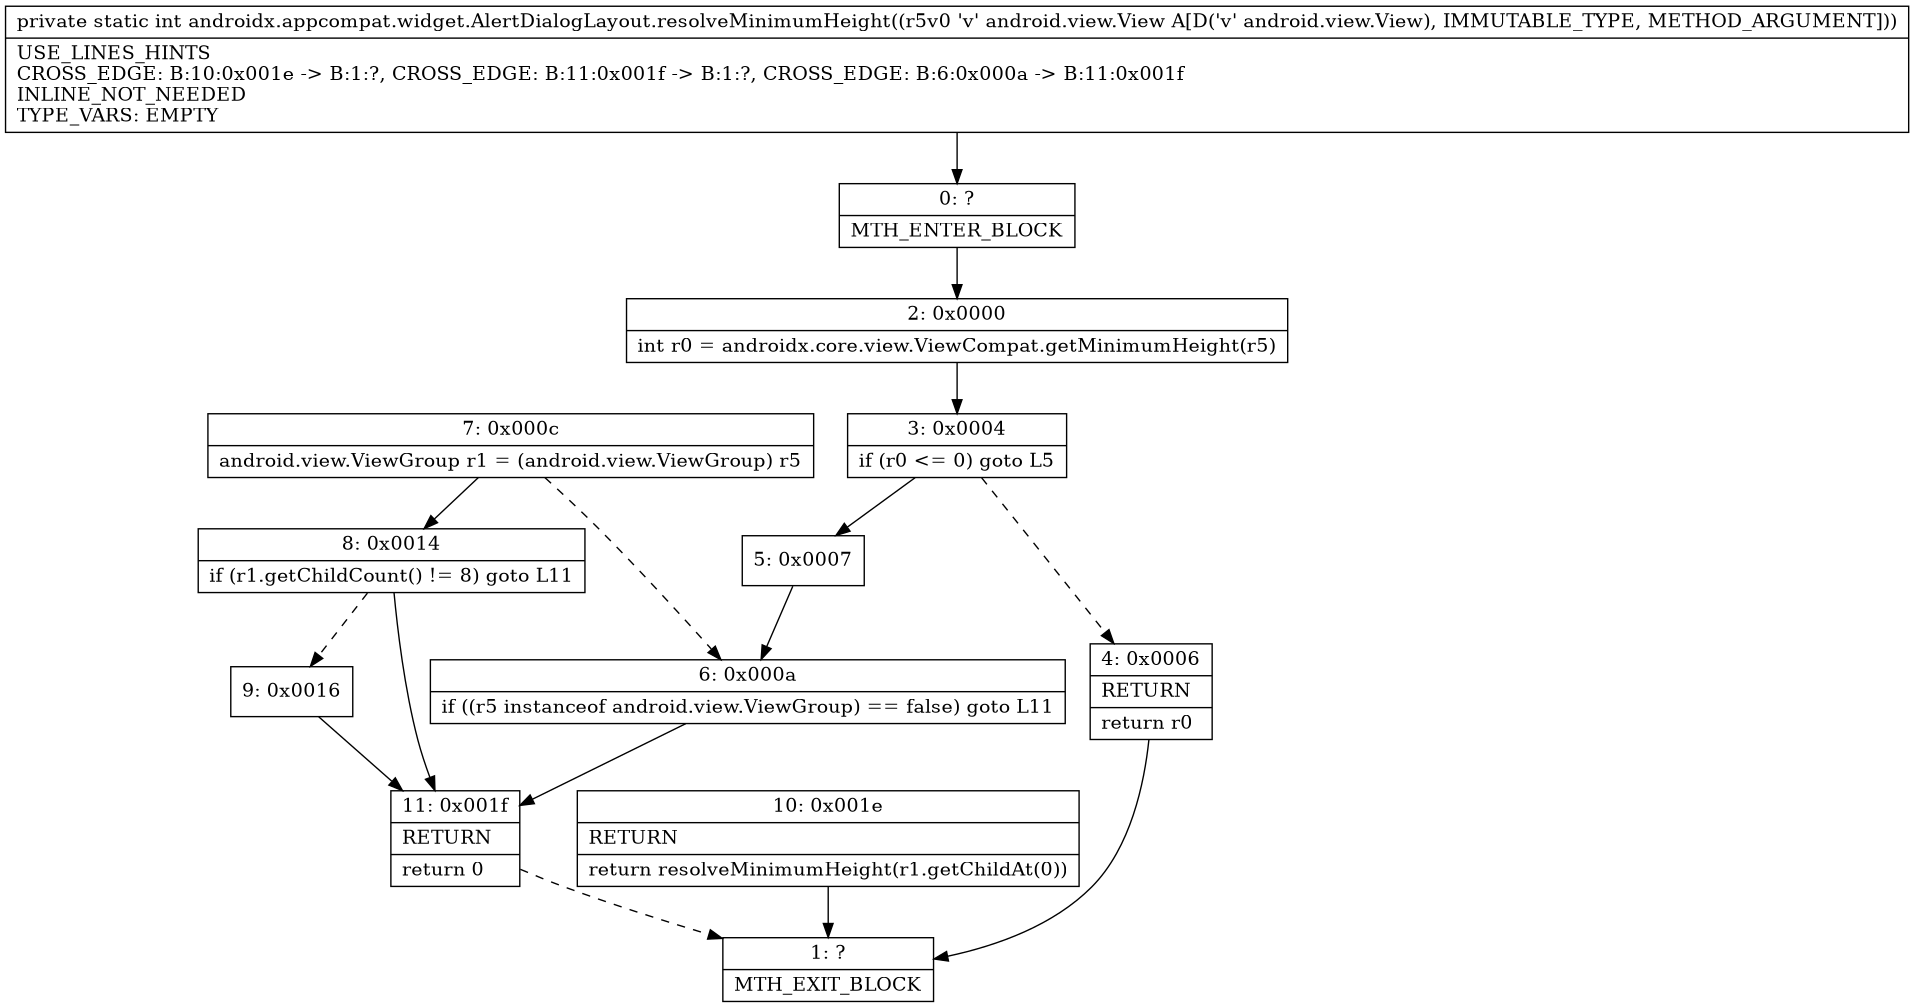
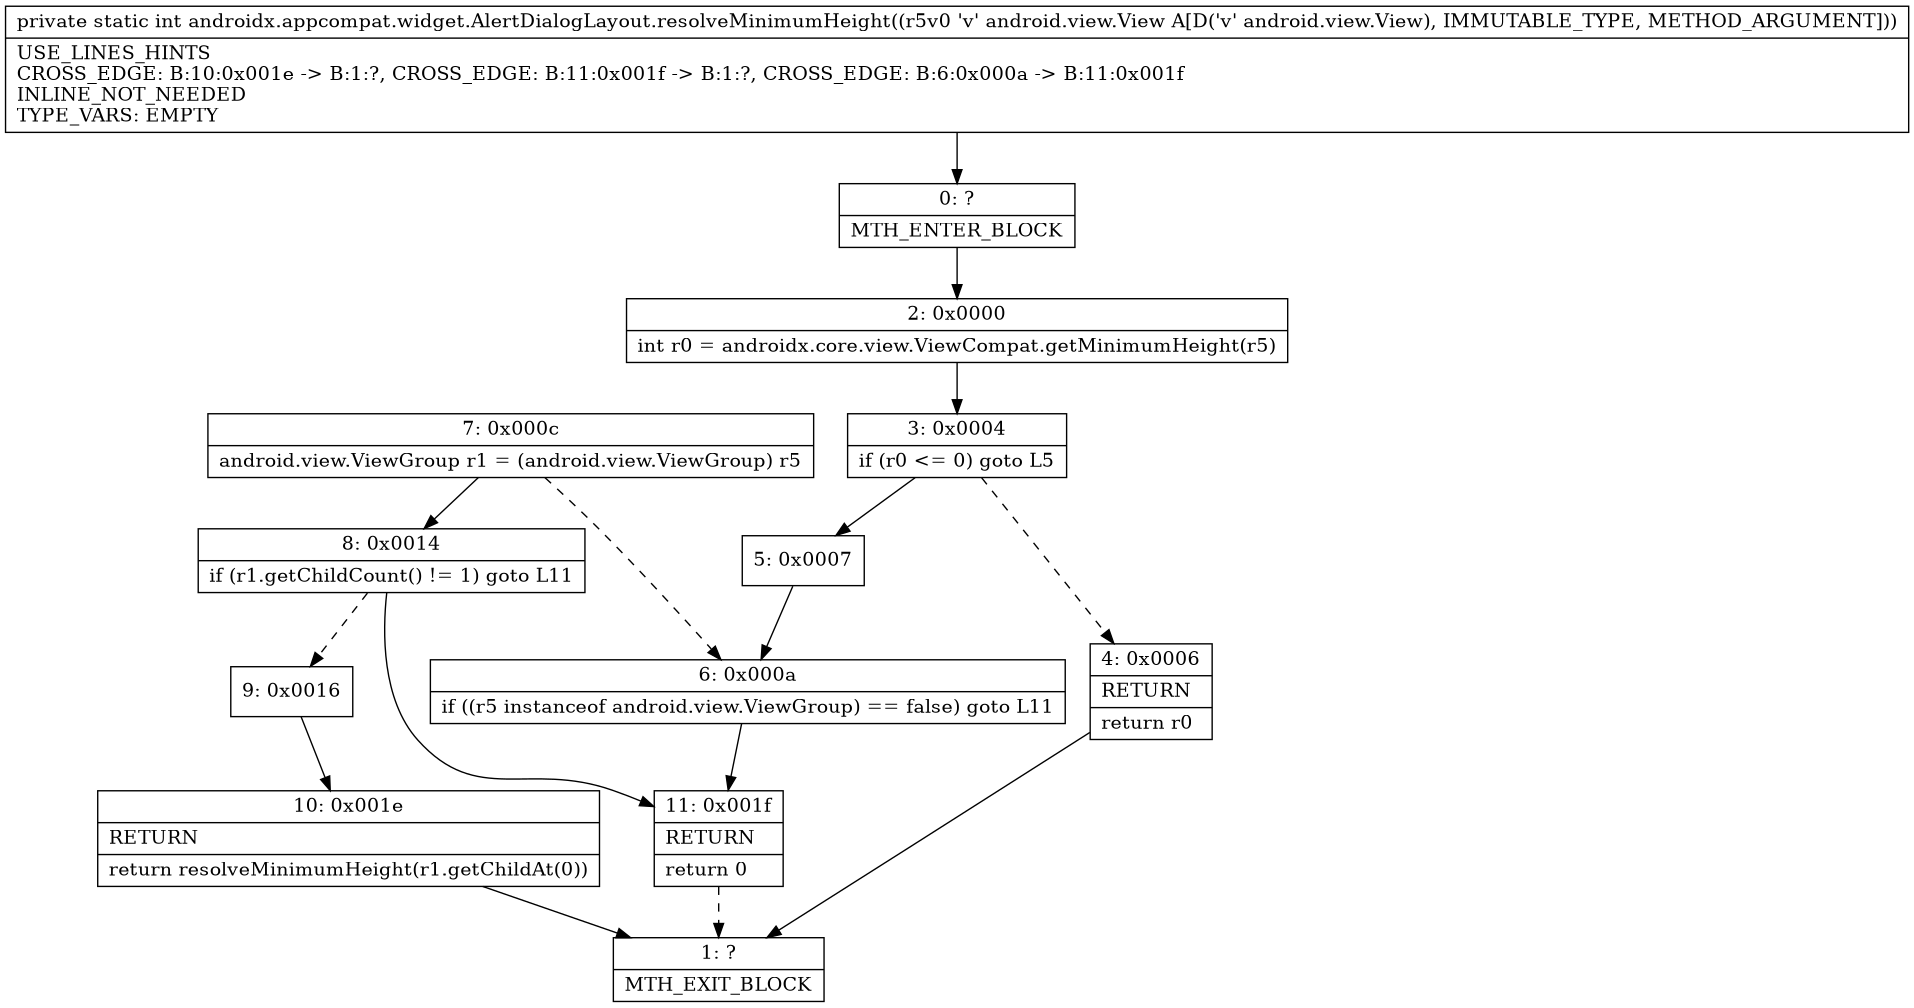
(392, 576) -> (392, 576)
(355, 749) -> (313, 747)
